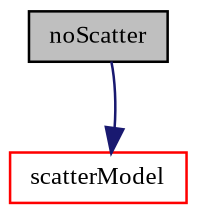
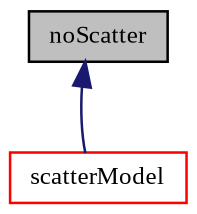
(115, 95) -> (82, 120)
